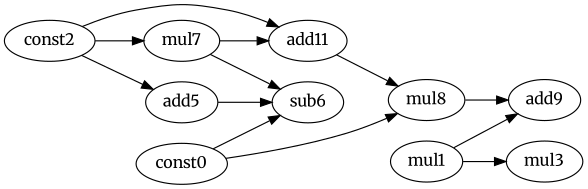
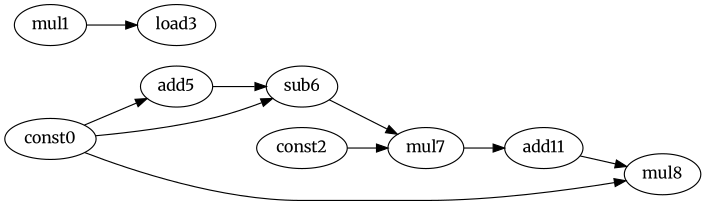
(175, 5) -> none
(240, 69) -> (358, 114)
(112, 70) -> (110, 114)
(545, 100) -> none
(545, 162) -> (177, 25)
